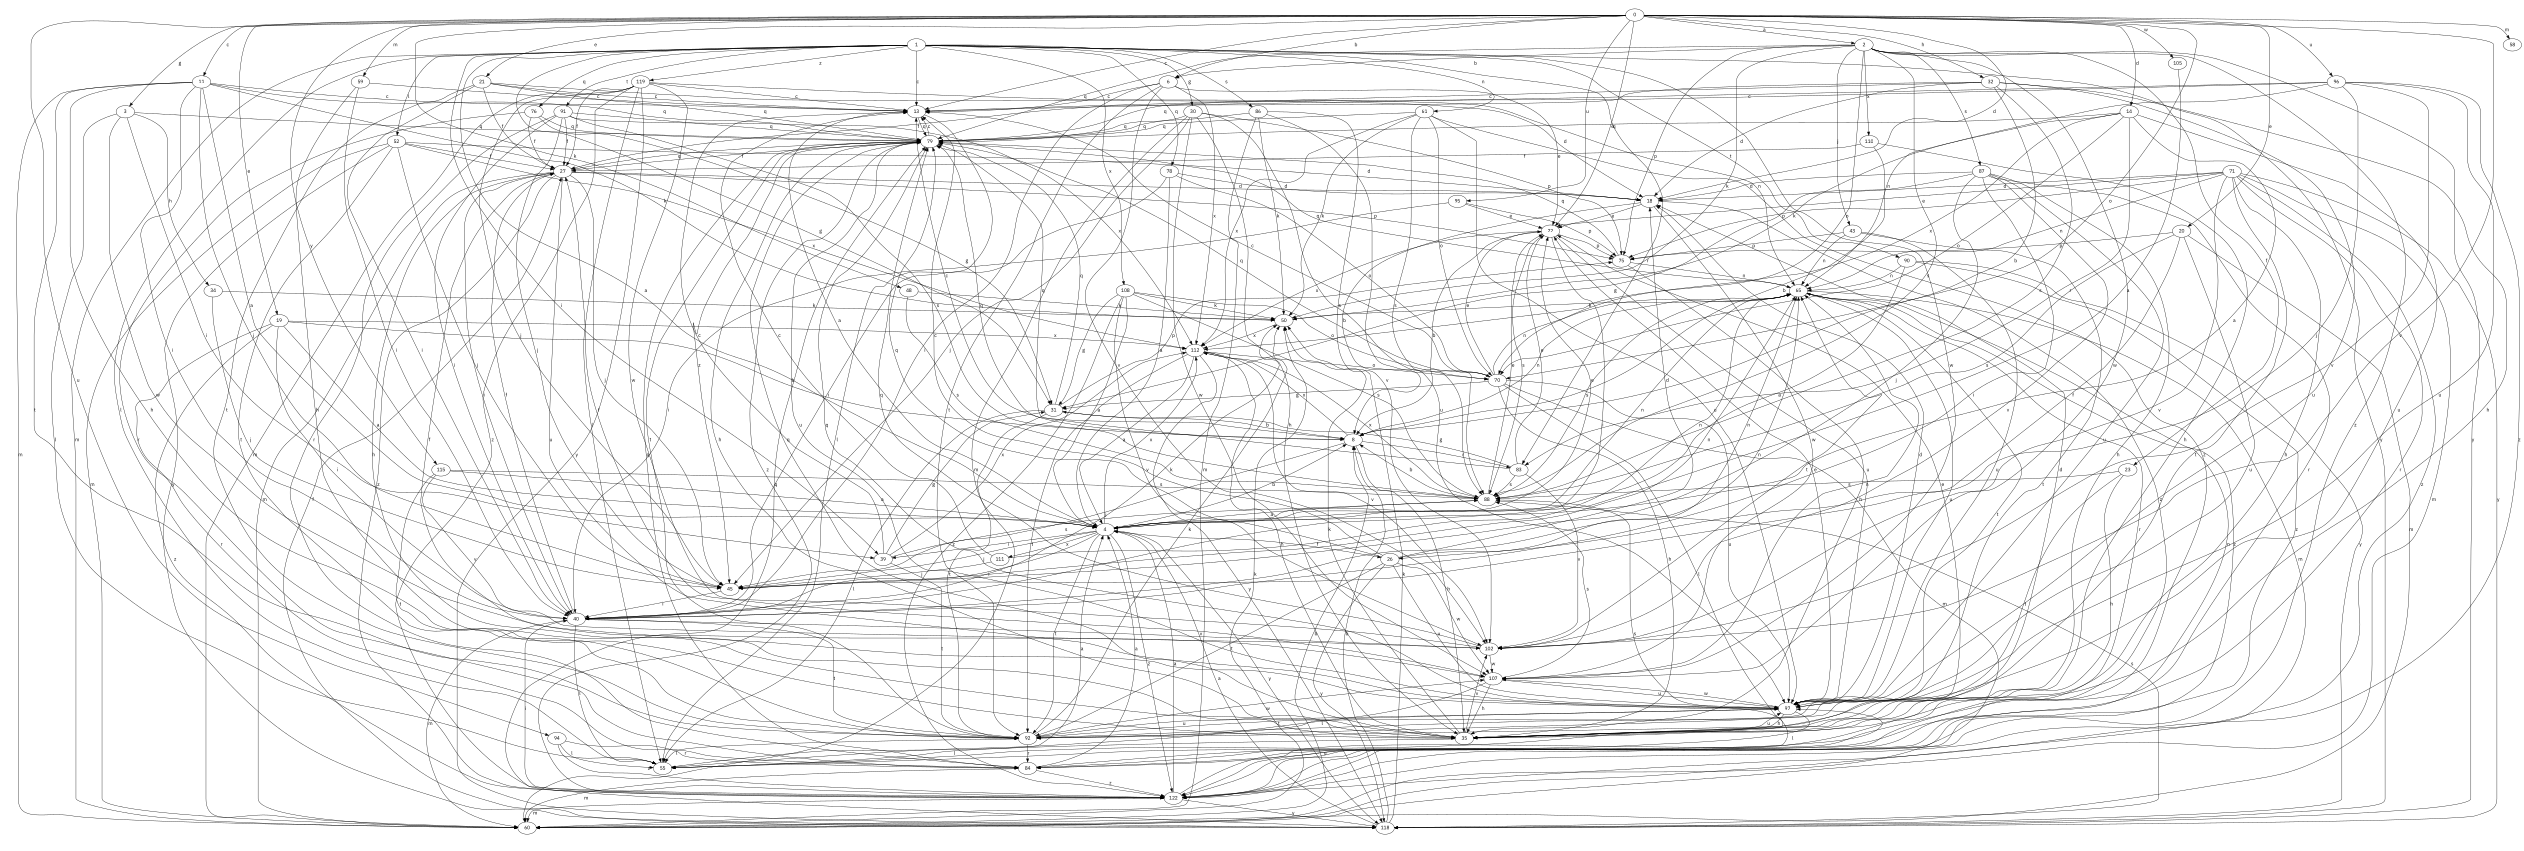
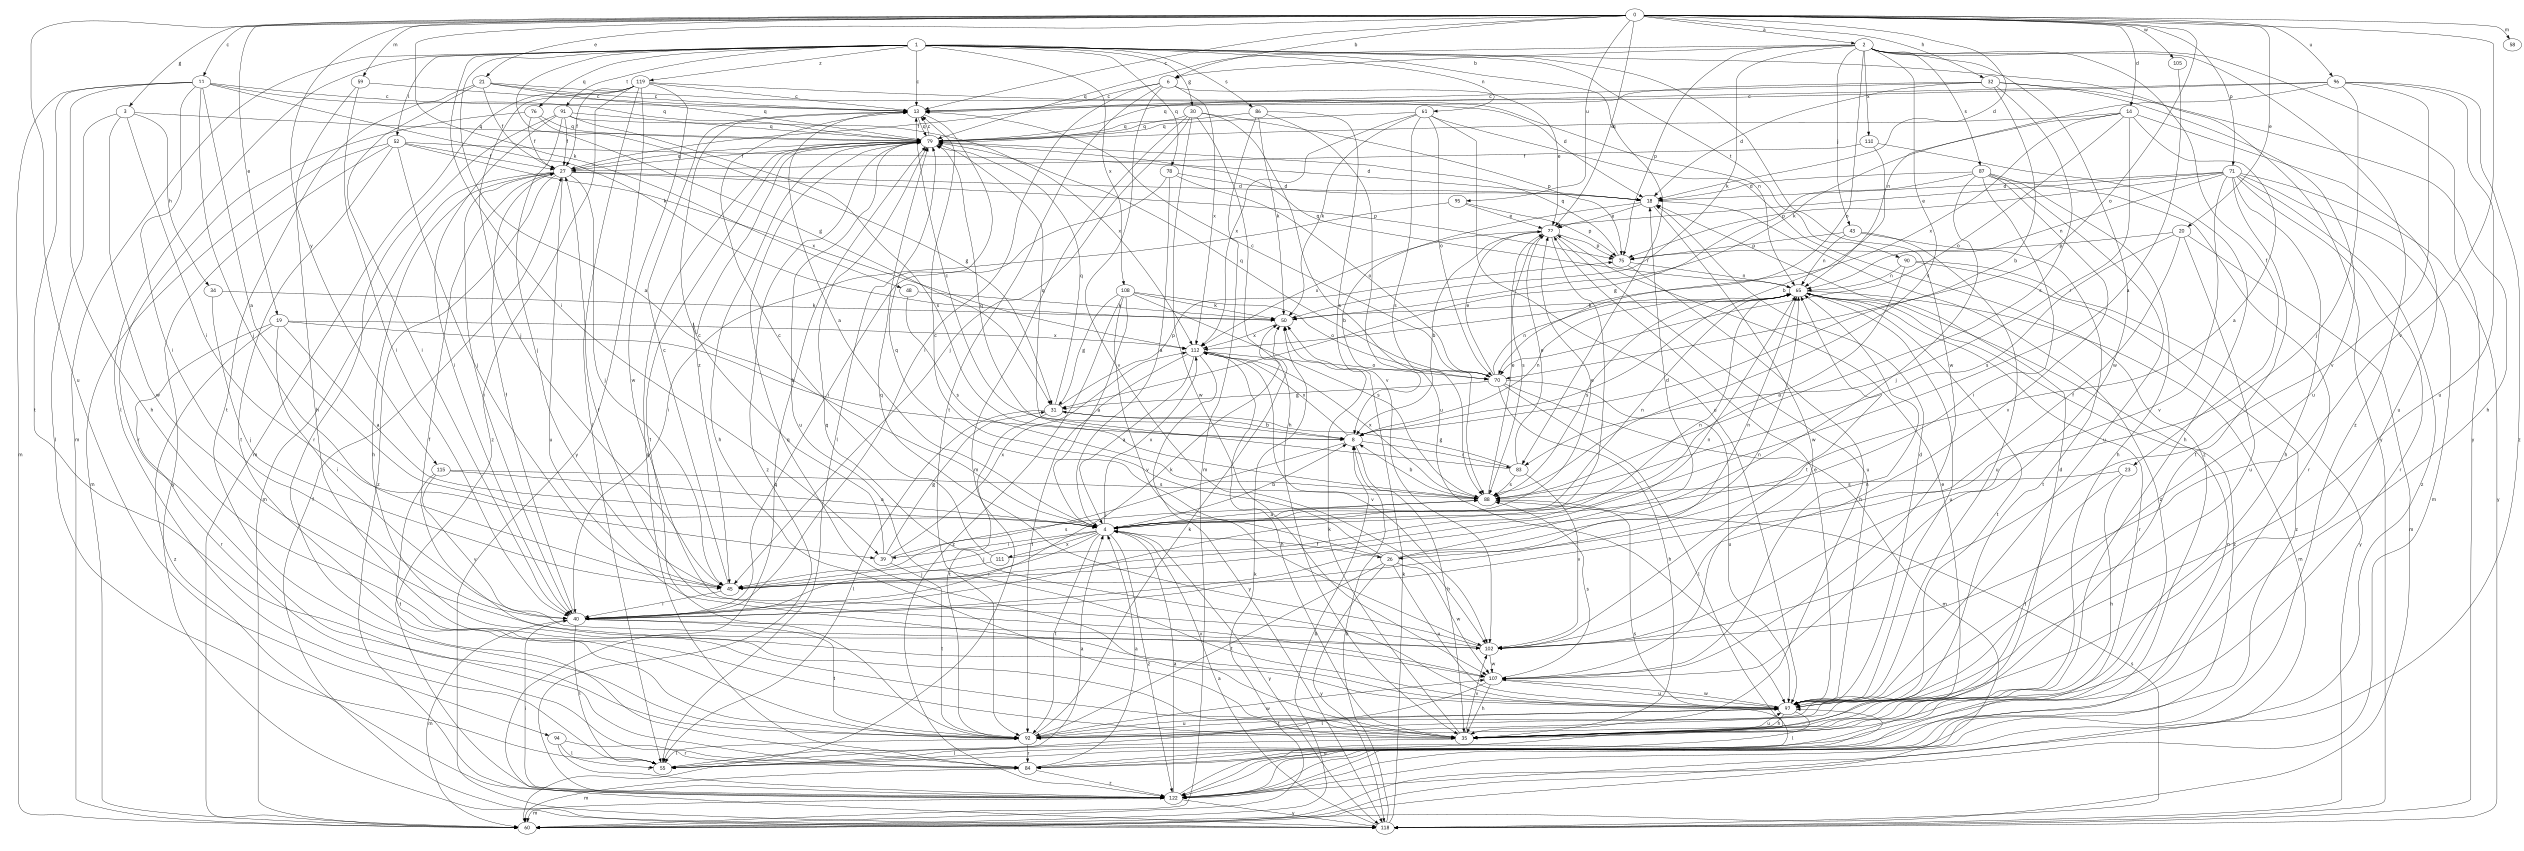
none -> (2155, 29)
none -> (657, 259)
